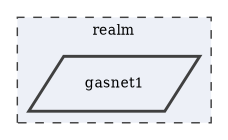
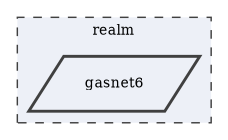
(114, 84) -> (114, 84)
